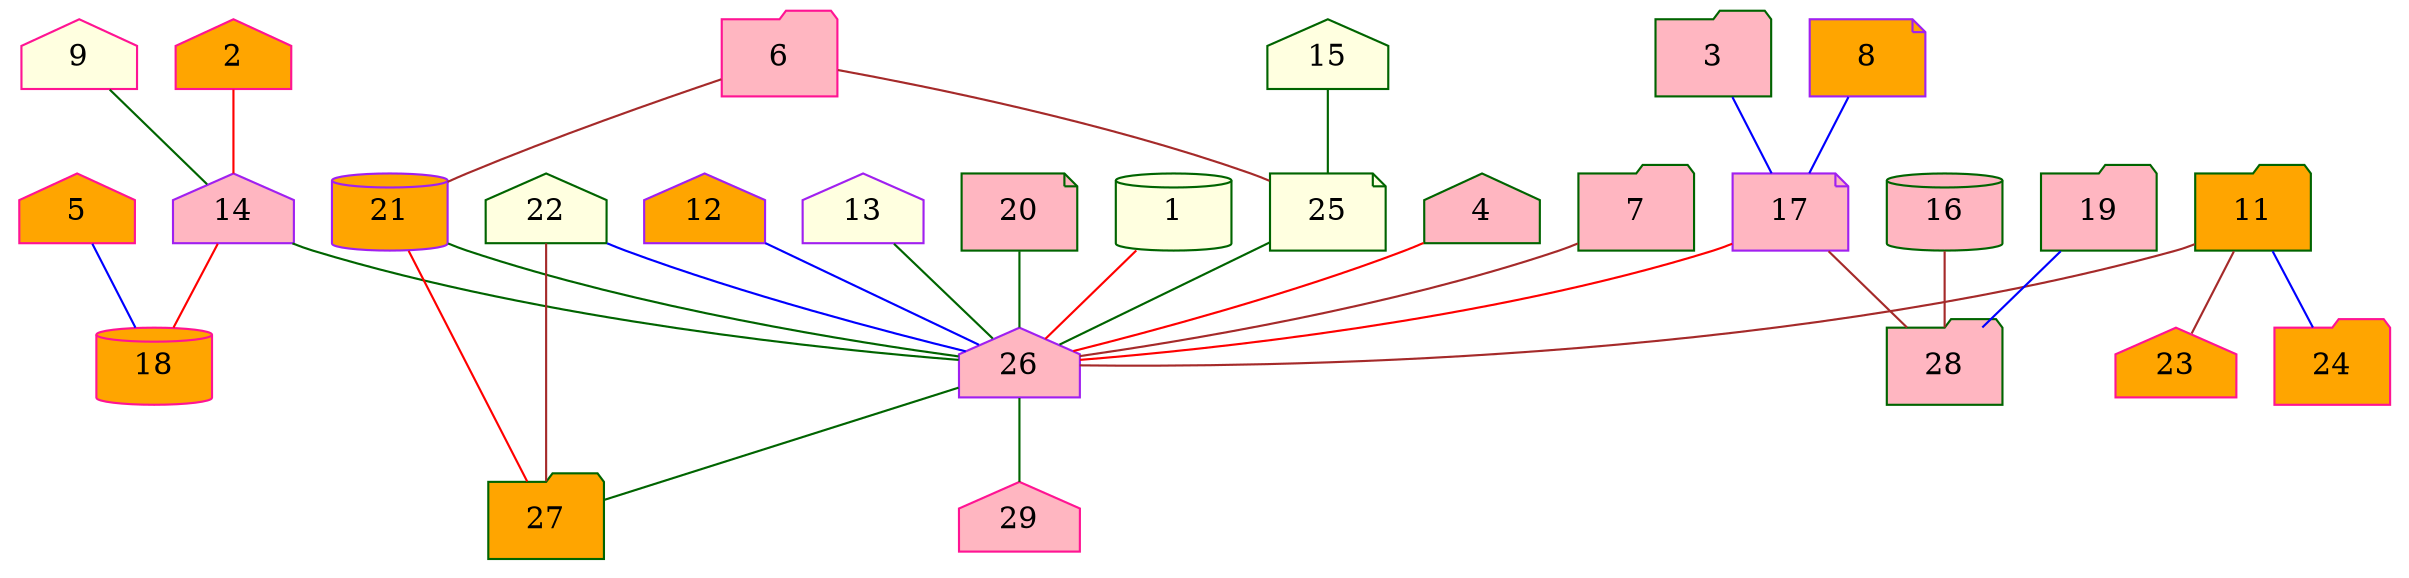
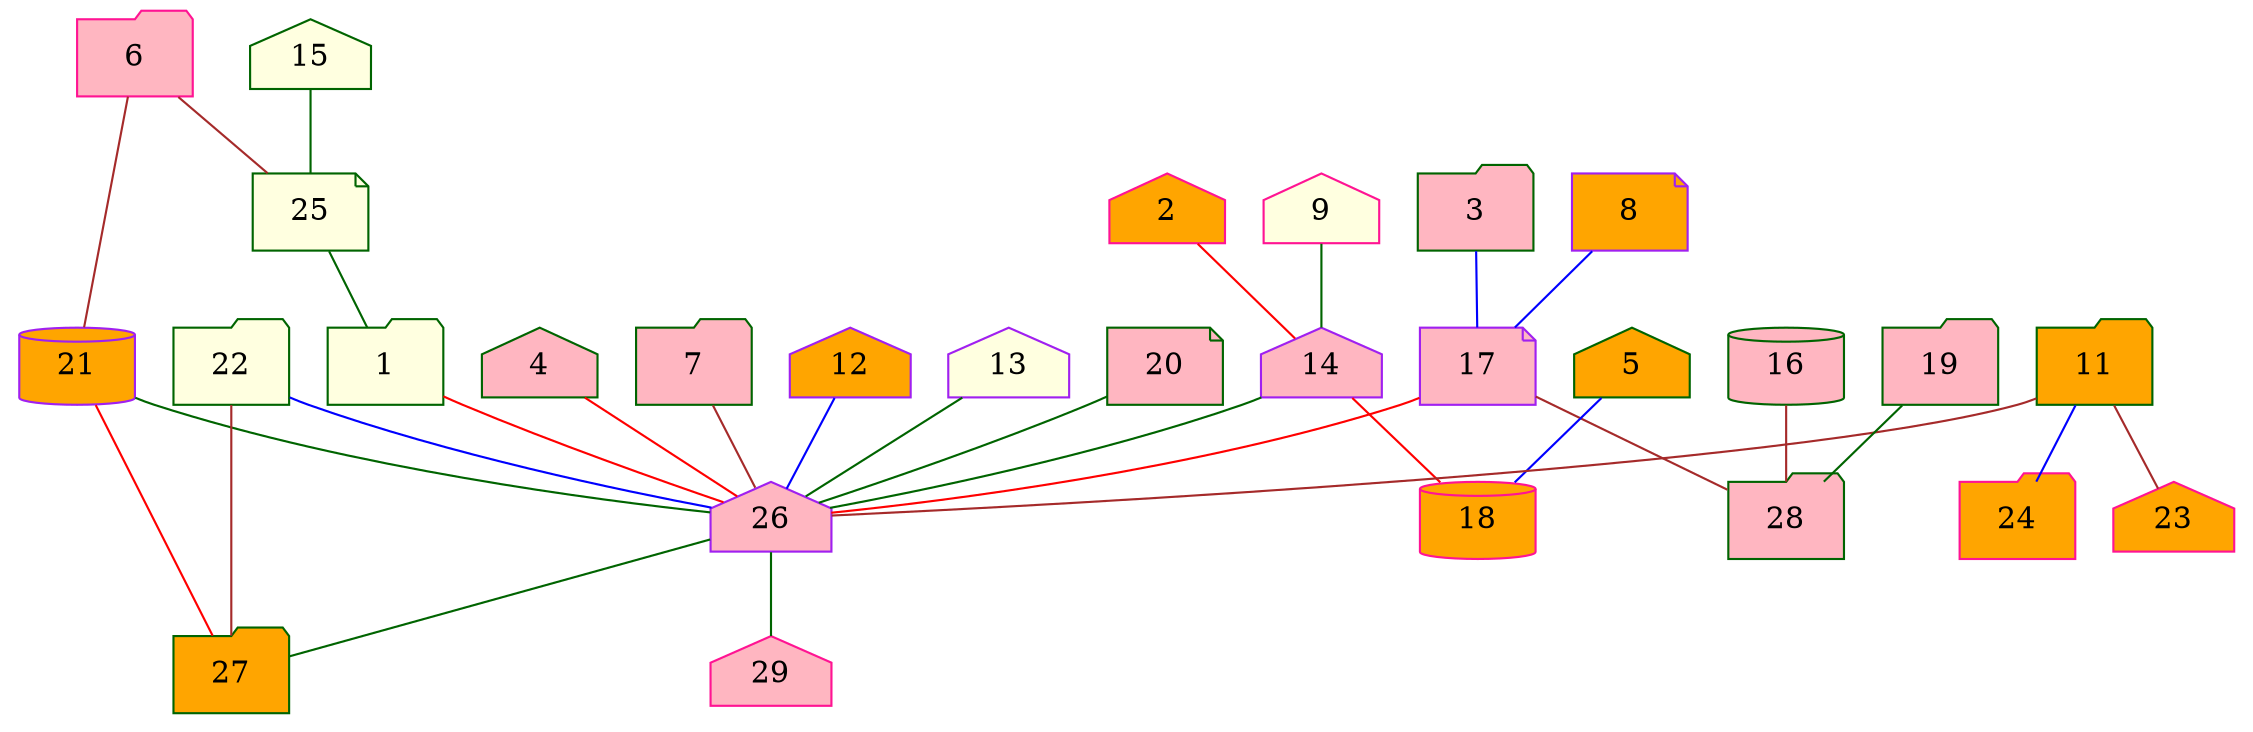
(77, 212) -> (1632, 366)
(546, 212) -> (231, 366)
(1174, 212) -> (386, 366)
(1165, 293) -> (348, 289)
(2006, 305) -> (1859, 447)
